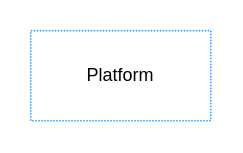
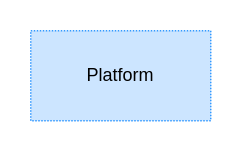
(121, 76) -> (121, 76)
